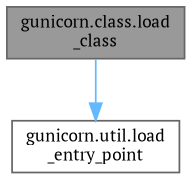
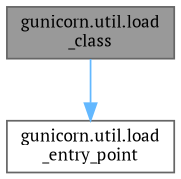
(96, 33) -> (91, 33)
